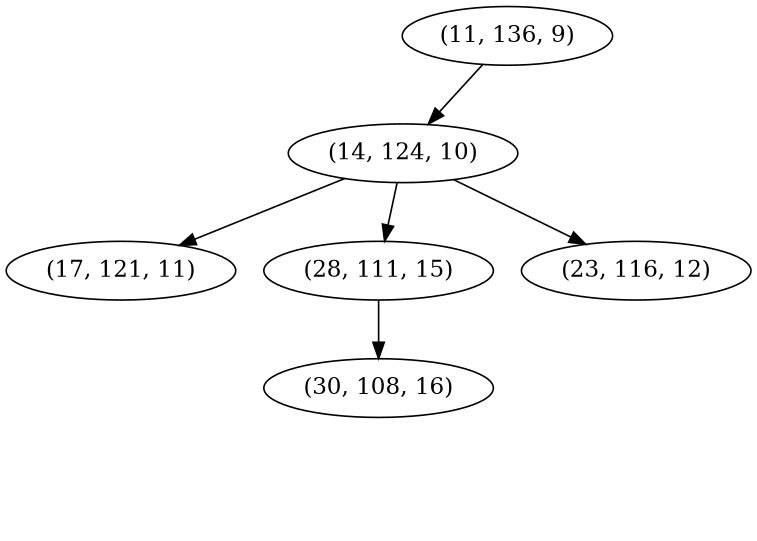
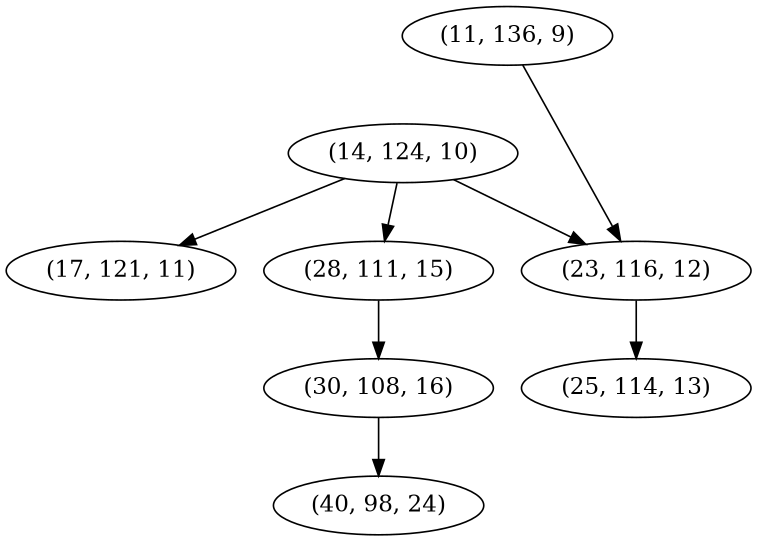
(461, 88) -> (568, 146)
none -> (636, 388)
none -> (379, 505)
